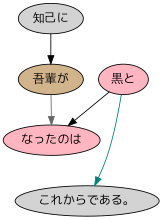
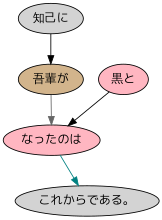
(113, 137) -> (67, 167)
